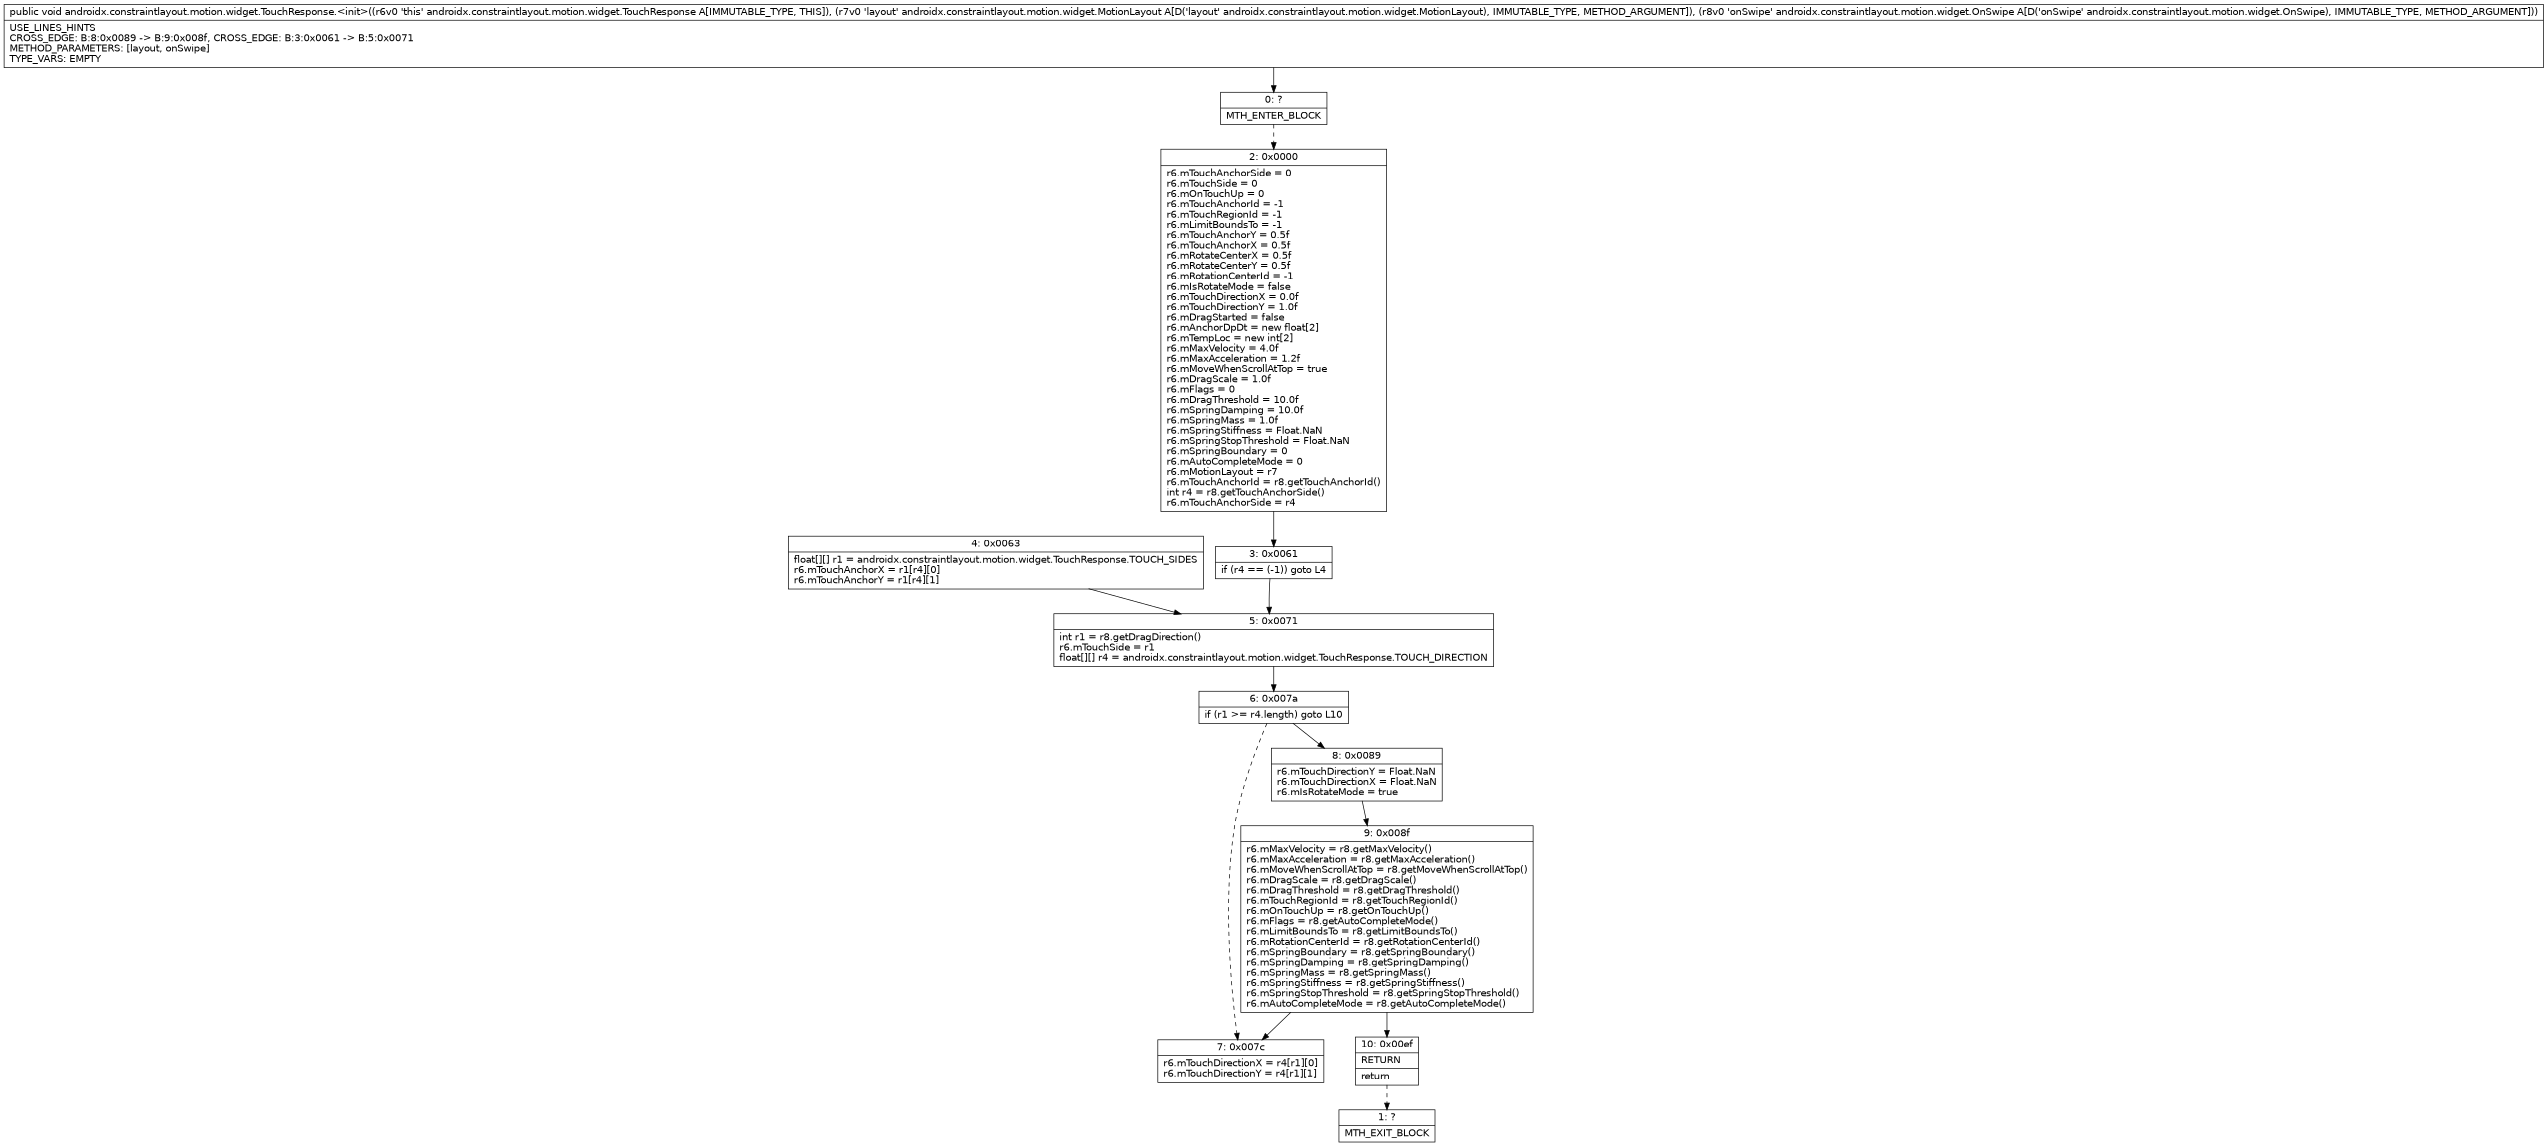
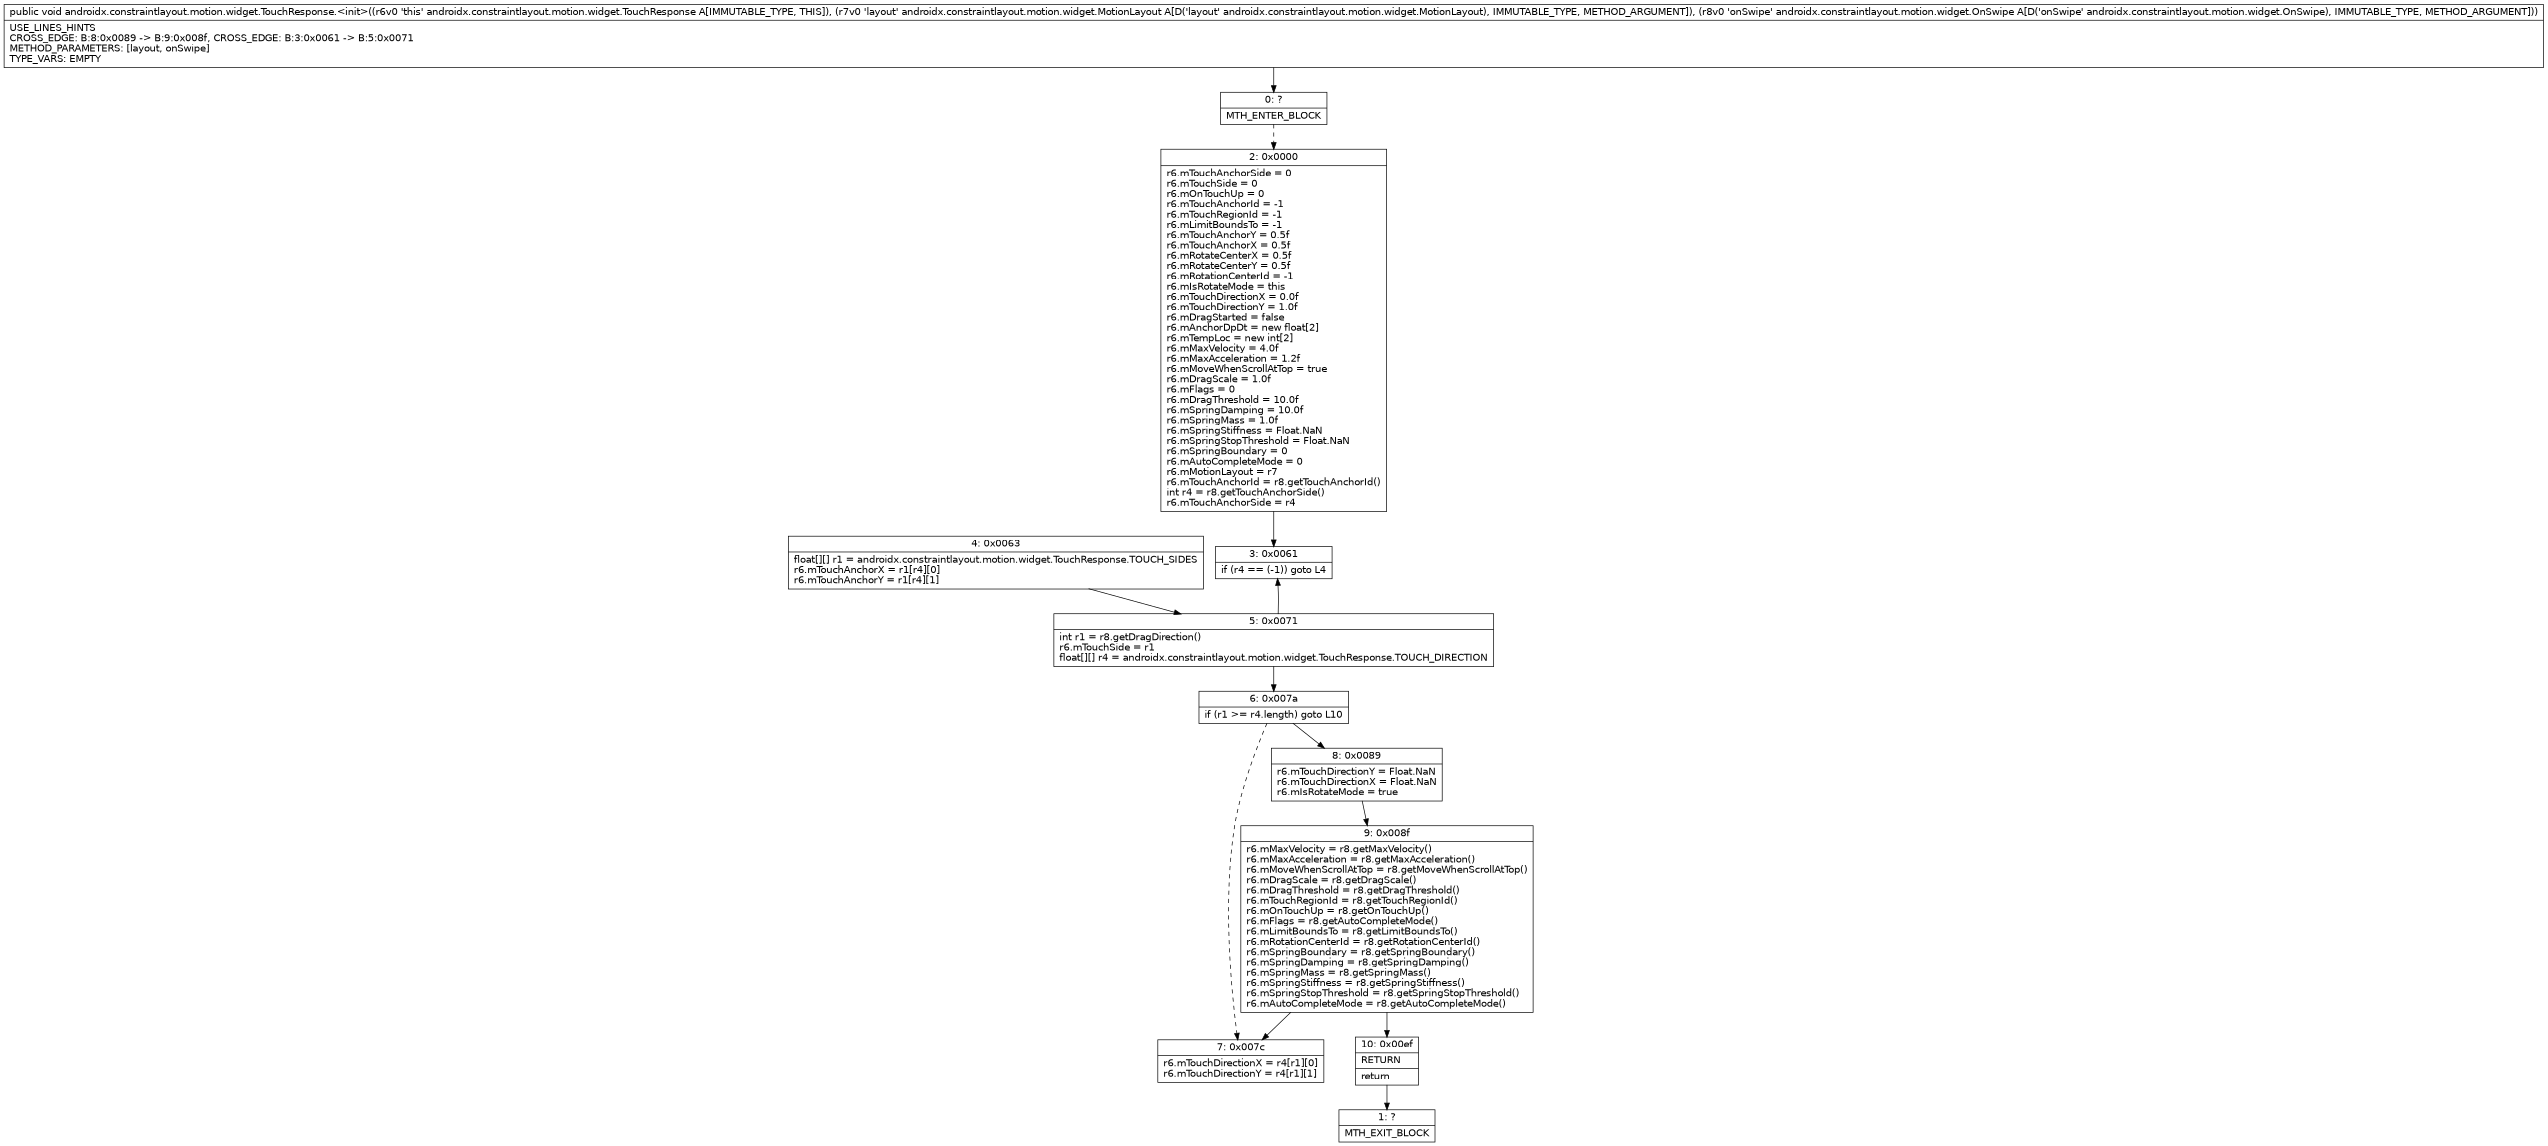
(1228, 287) -> (1226, 287)
(1269, 593) -> (1278, 600)
(1387, 1094) -> (1387, 1094)
